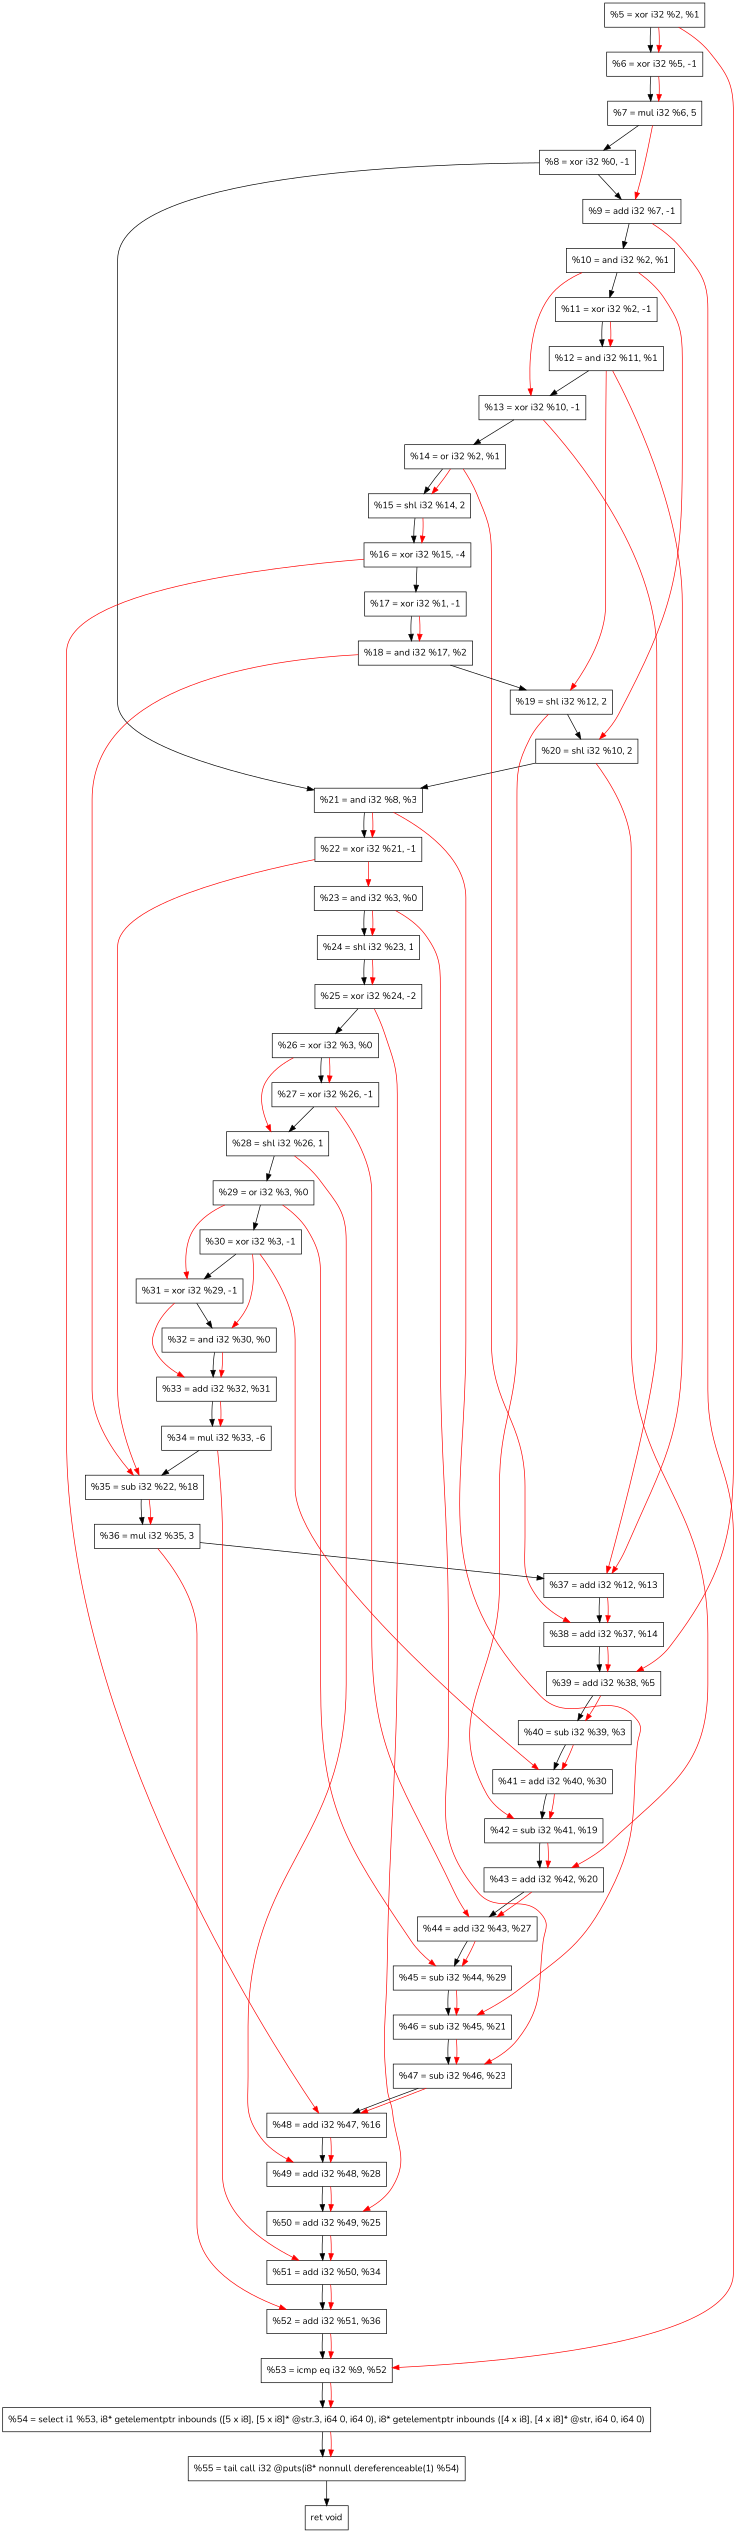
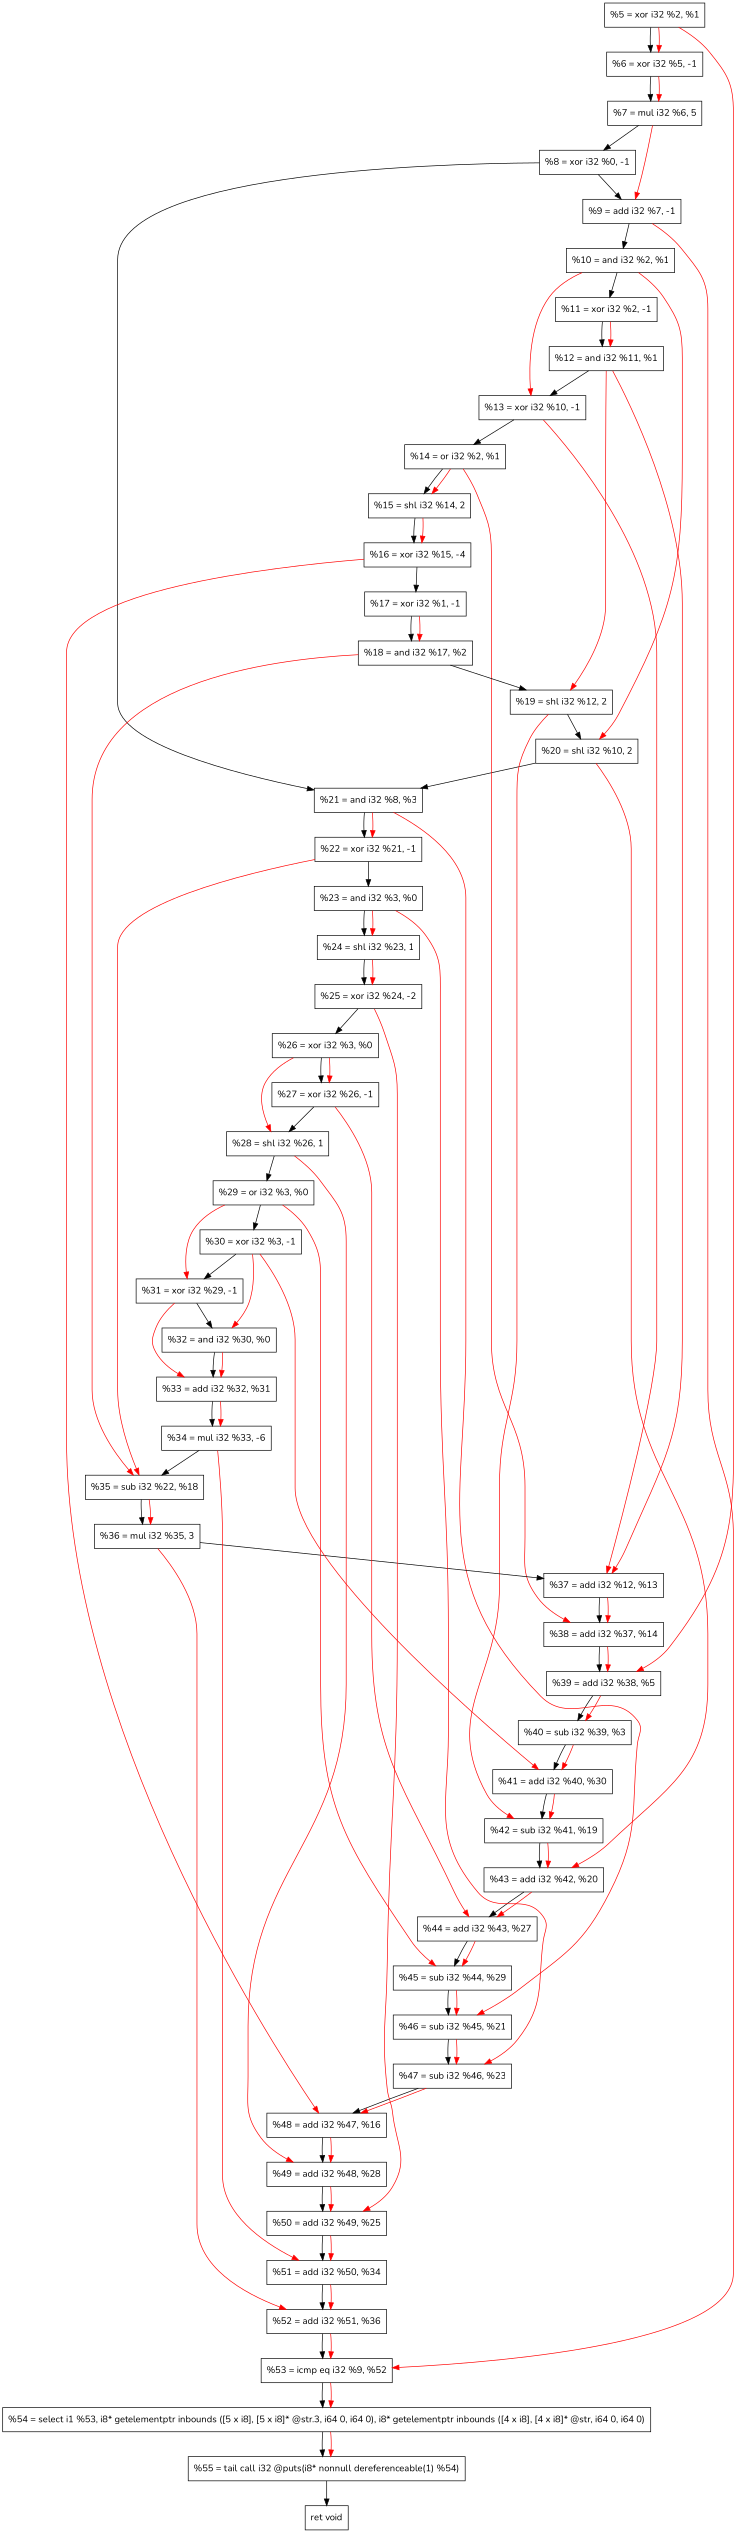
(368, 871) -> (368, 871)
